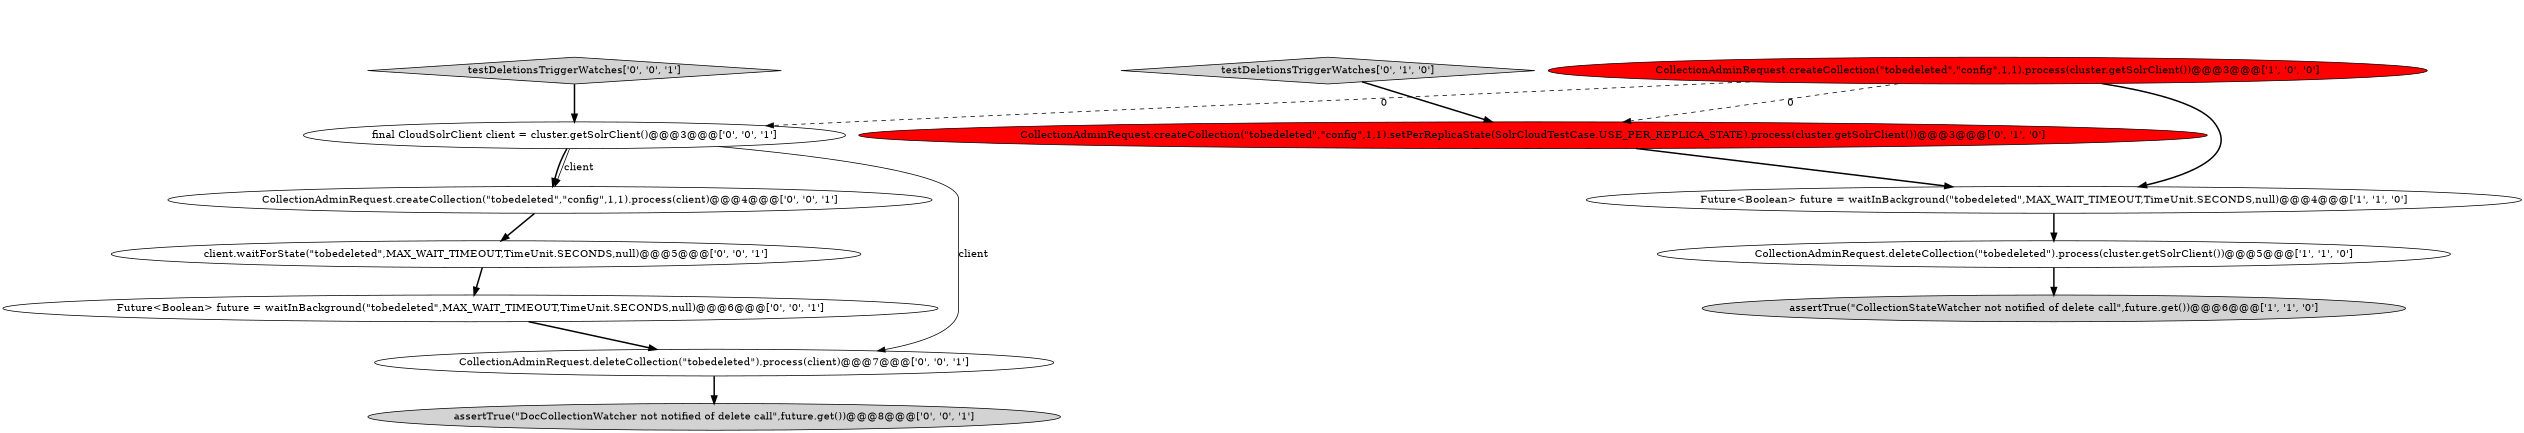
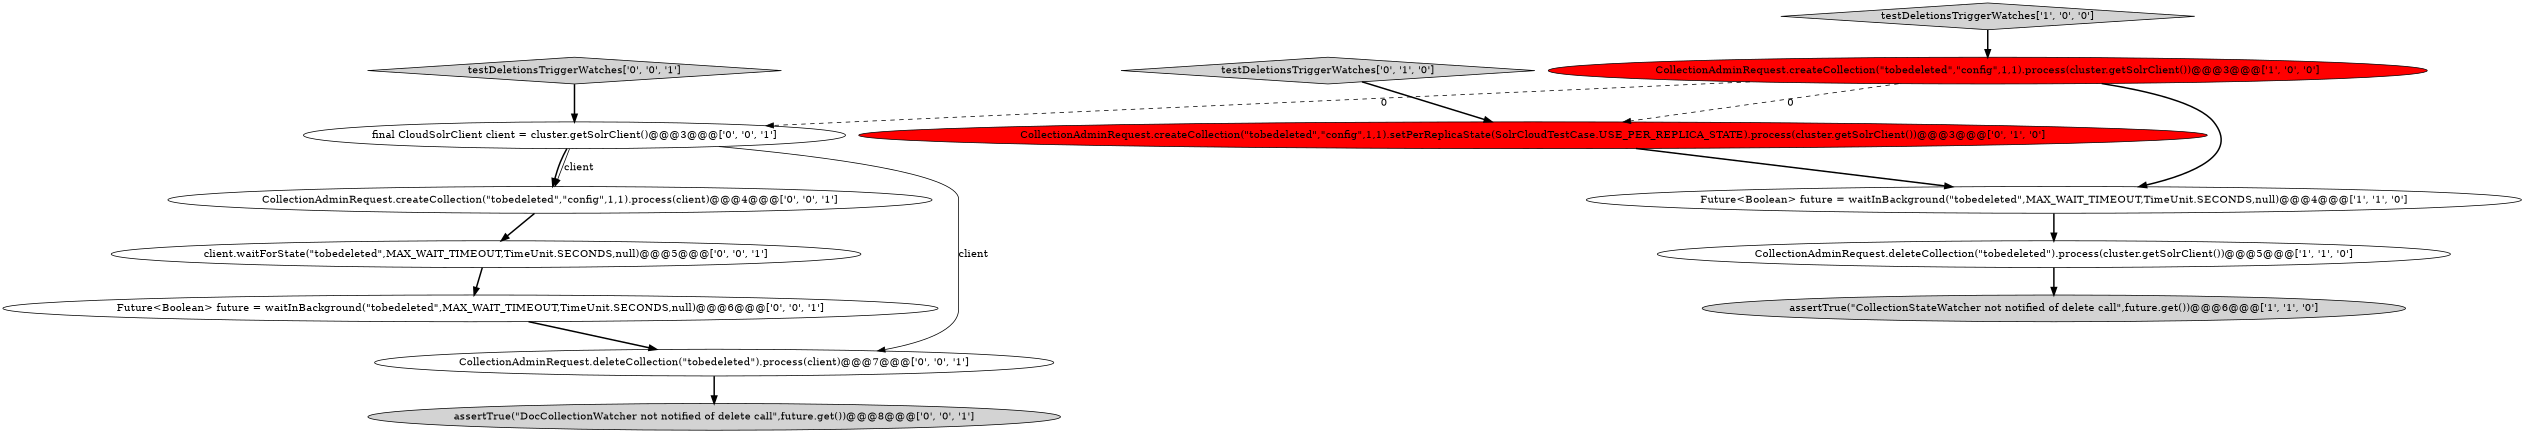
none -> (1988, 16)
